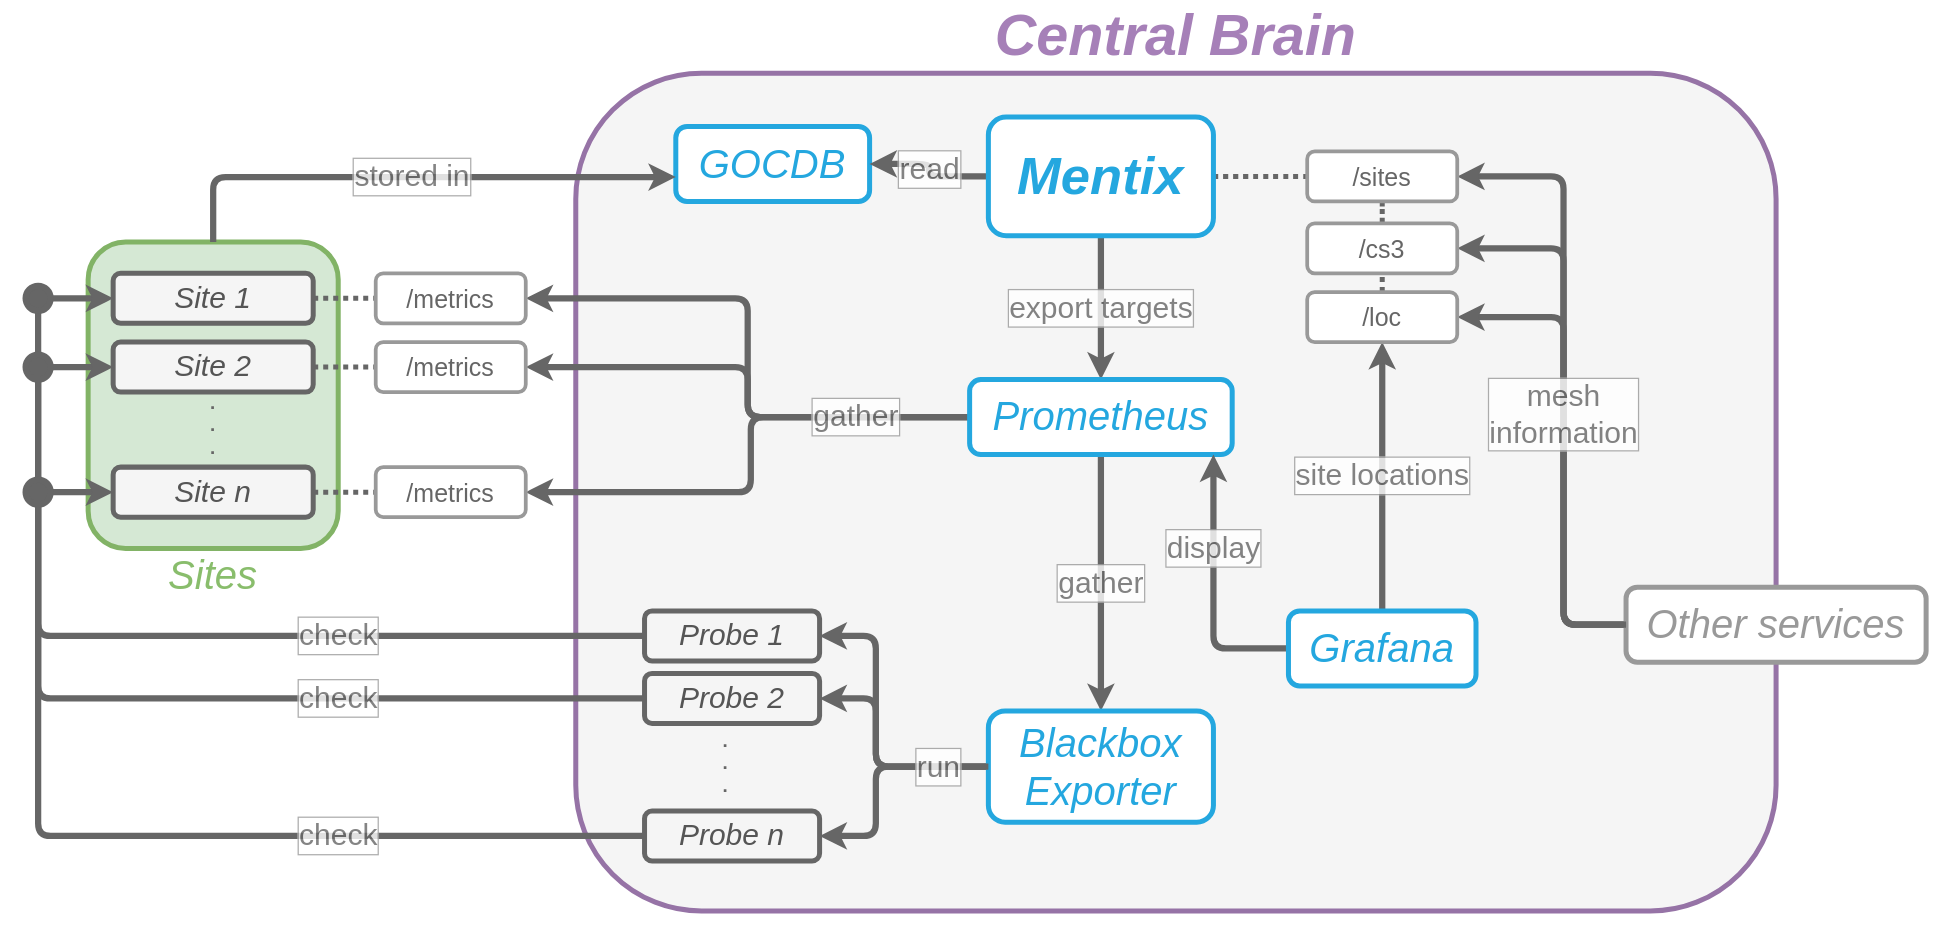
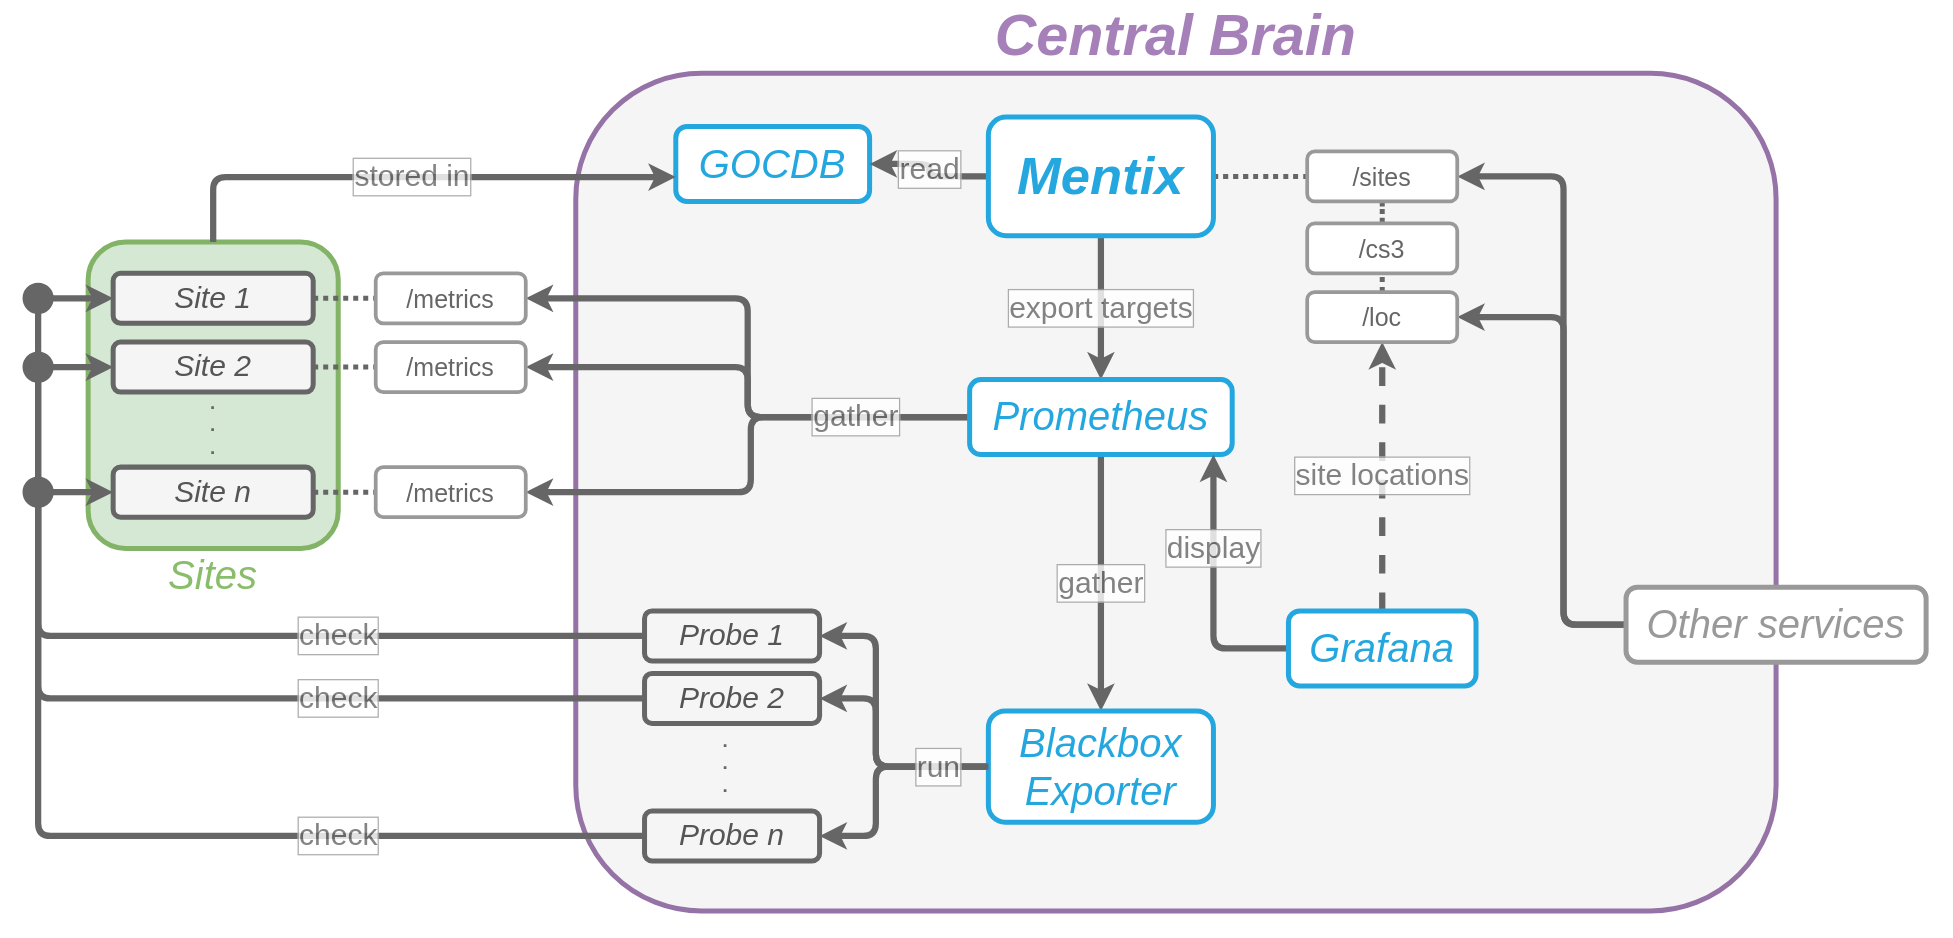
(1516, 248) -> none
(1382, 395) -> (1382, 395)
